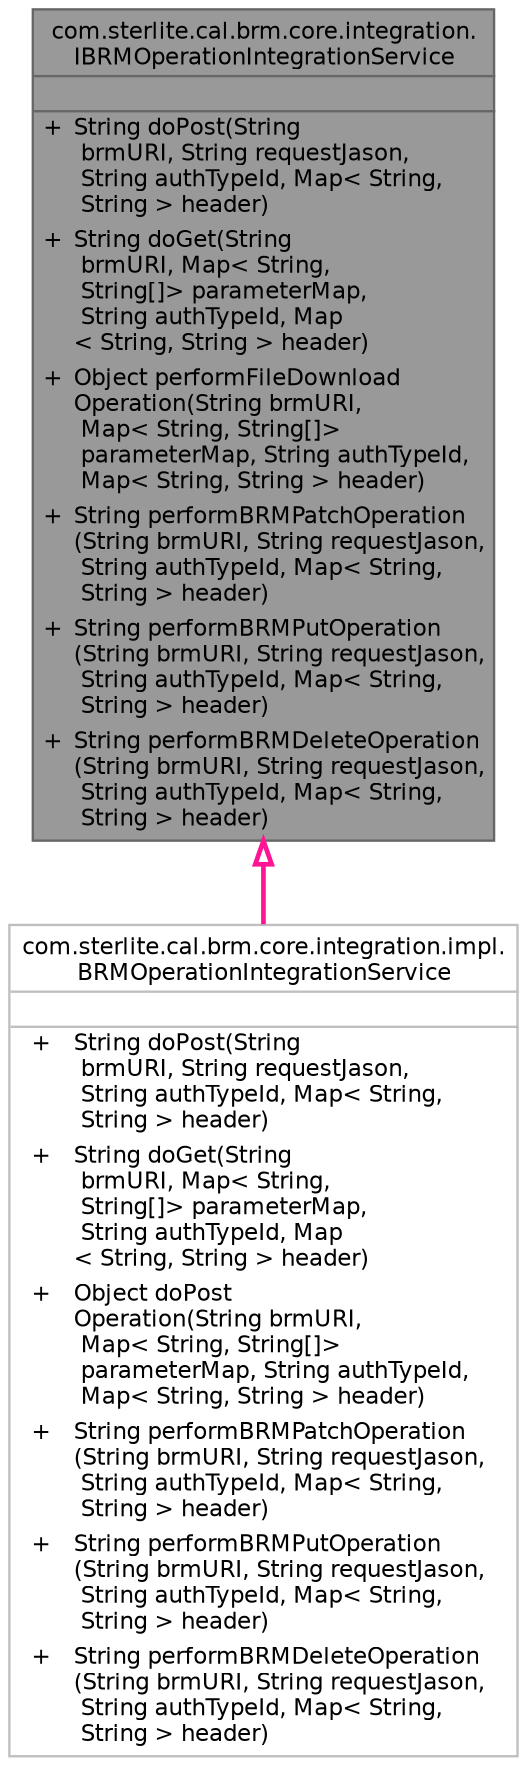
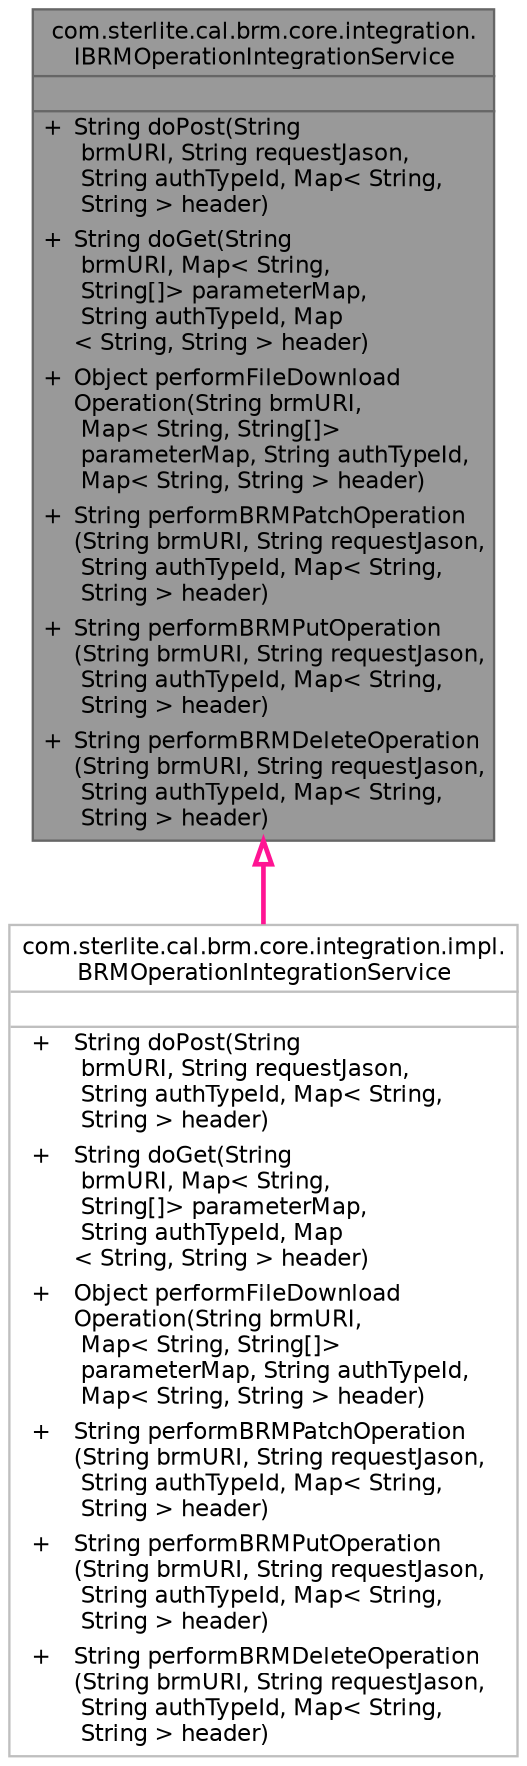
(153, 1294) -> (238, 1294)
